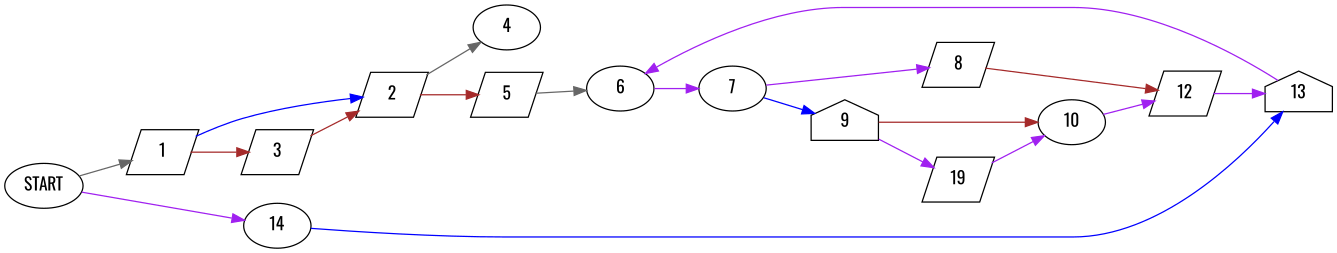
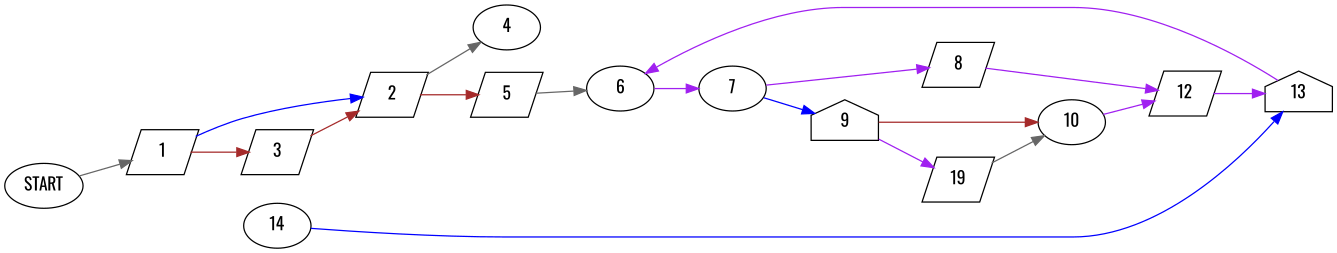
(1065, 78) -> (1065, 78)
(1012, 152) -> (1012, 152)
(157, 205) -> none
